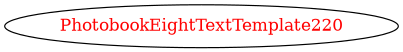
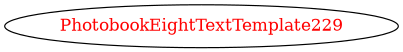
(201, 26) -> (201, 26)
